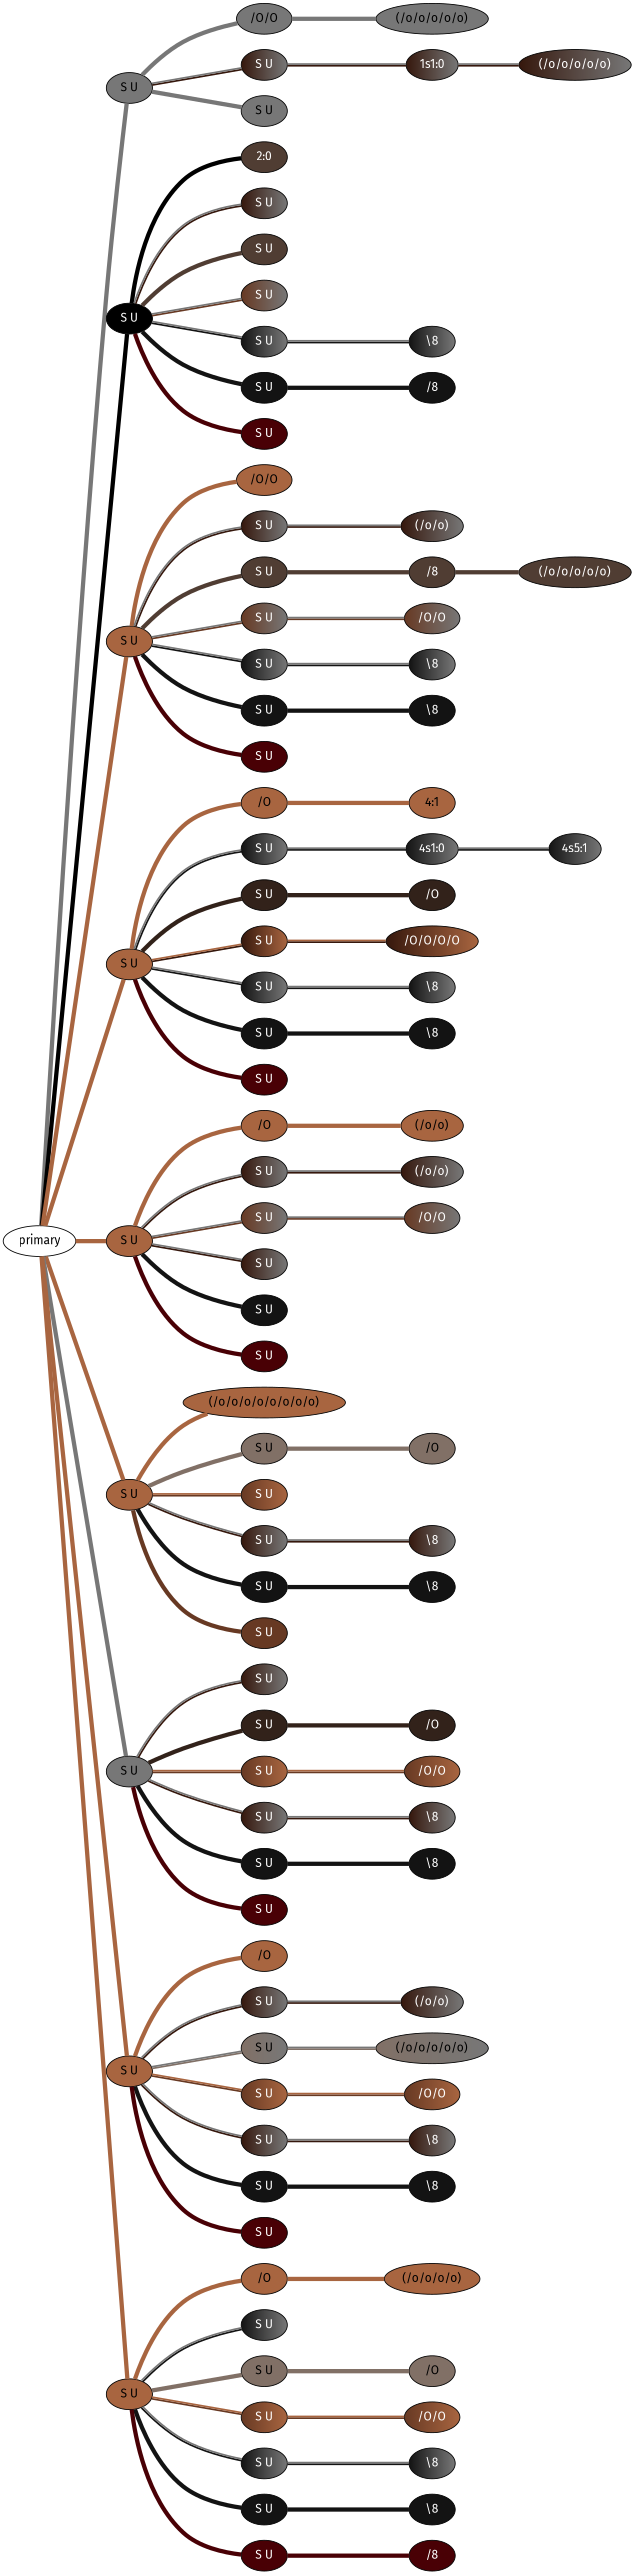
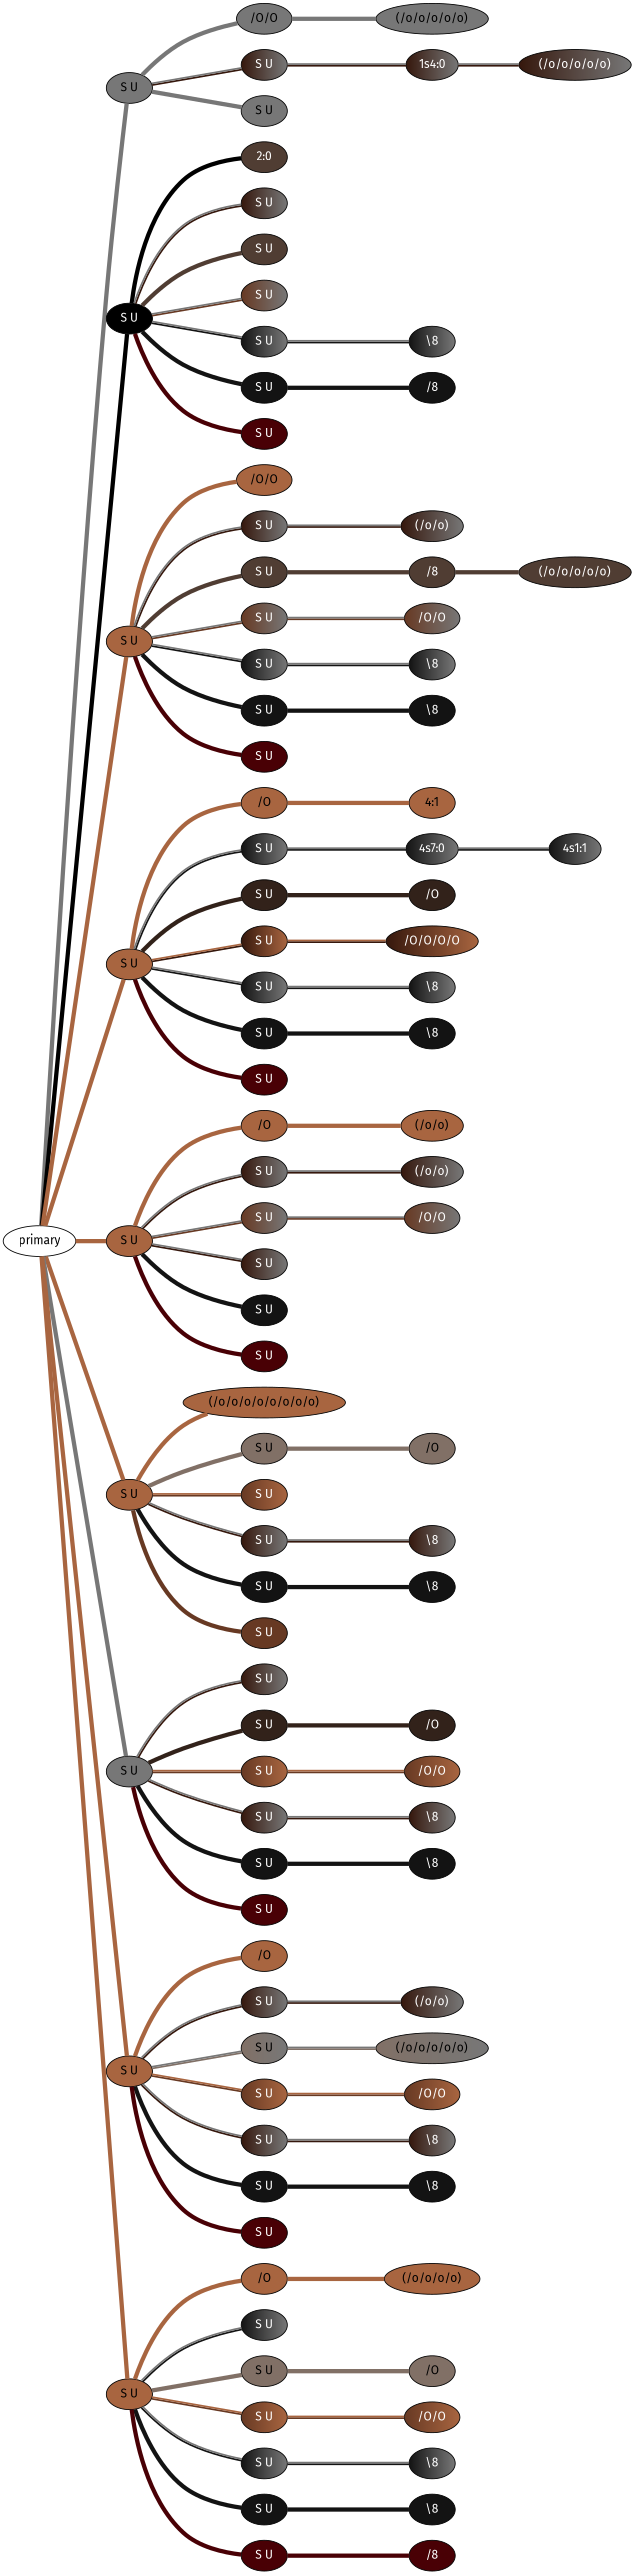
(432, 65) -> (432, 65)
(432, 849) -> (432, 849)
(575, 849) -> (575, 849)
